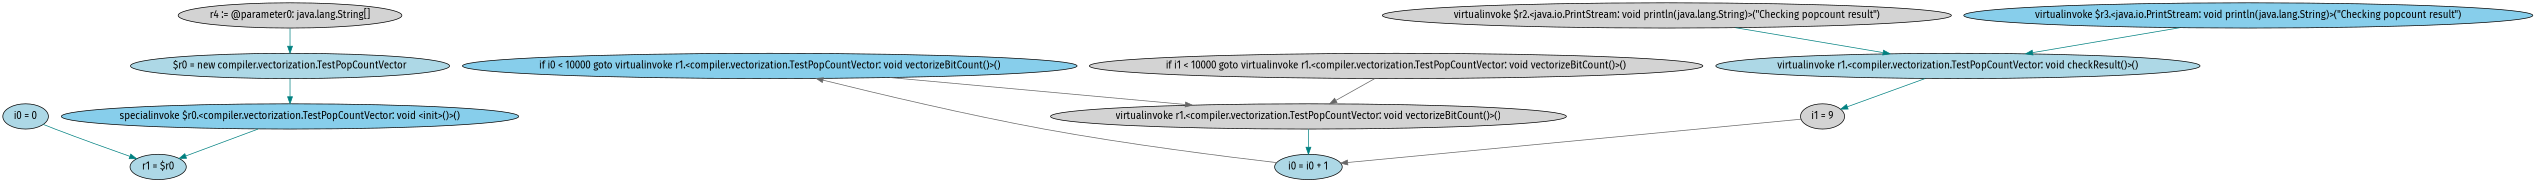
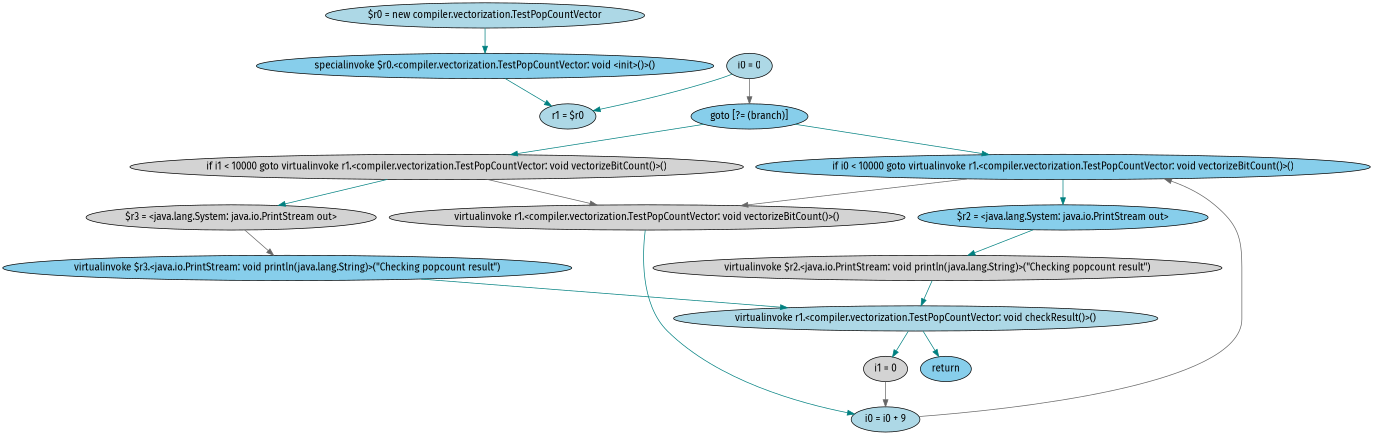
(290, 15) -> none
none -> (750, 116)
(1823, 116) -> (886, 369)
(1308, 167) -> (886, 419)
none -> (231, 217)
none -> (1063, 217)
none -> (946, 369)
